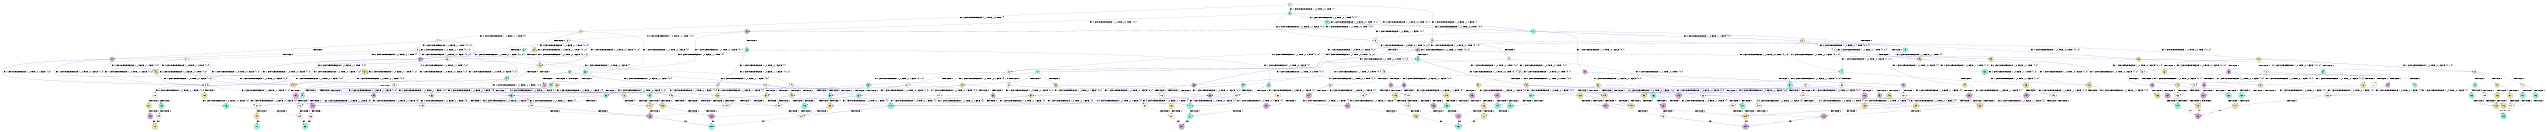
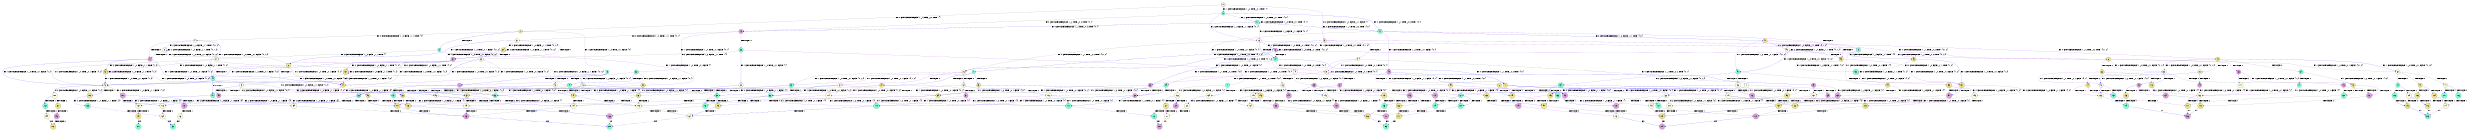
none -> (1168, 98)
(154, 122) -> (60, 122)
